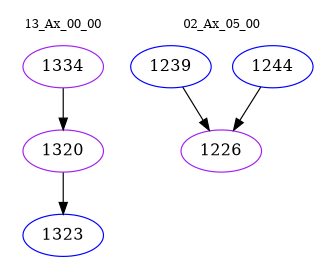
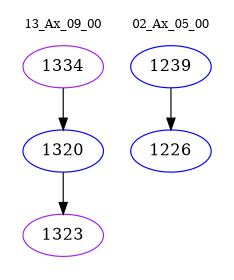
(63, 25) -> (63, 25)
(273, 67) -> none
(63, 151) -> (63, 151)
(221, 151) -> (171, 151)
(63, 235) -> (63, 235)
